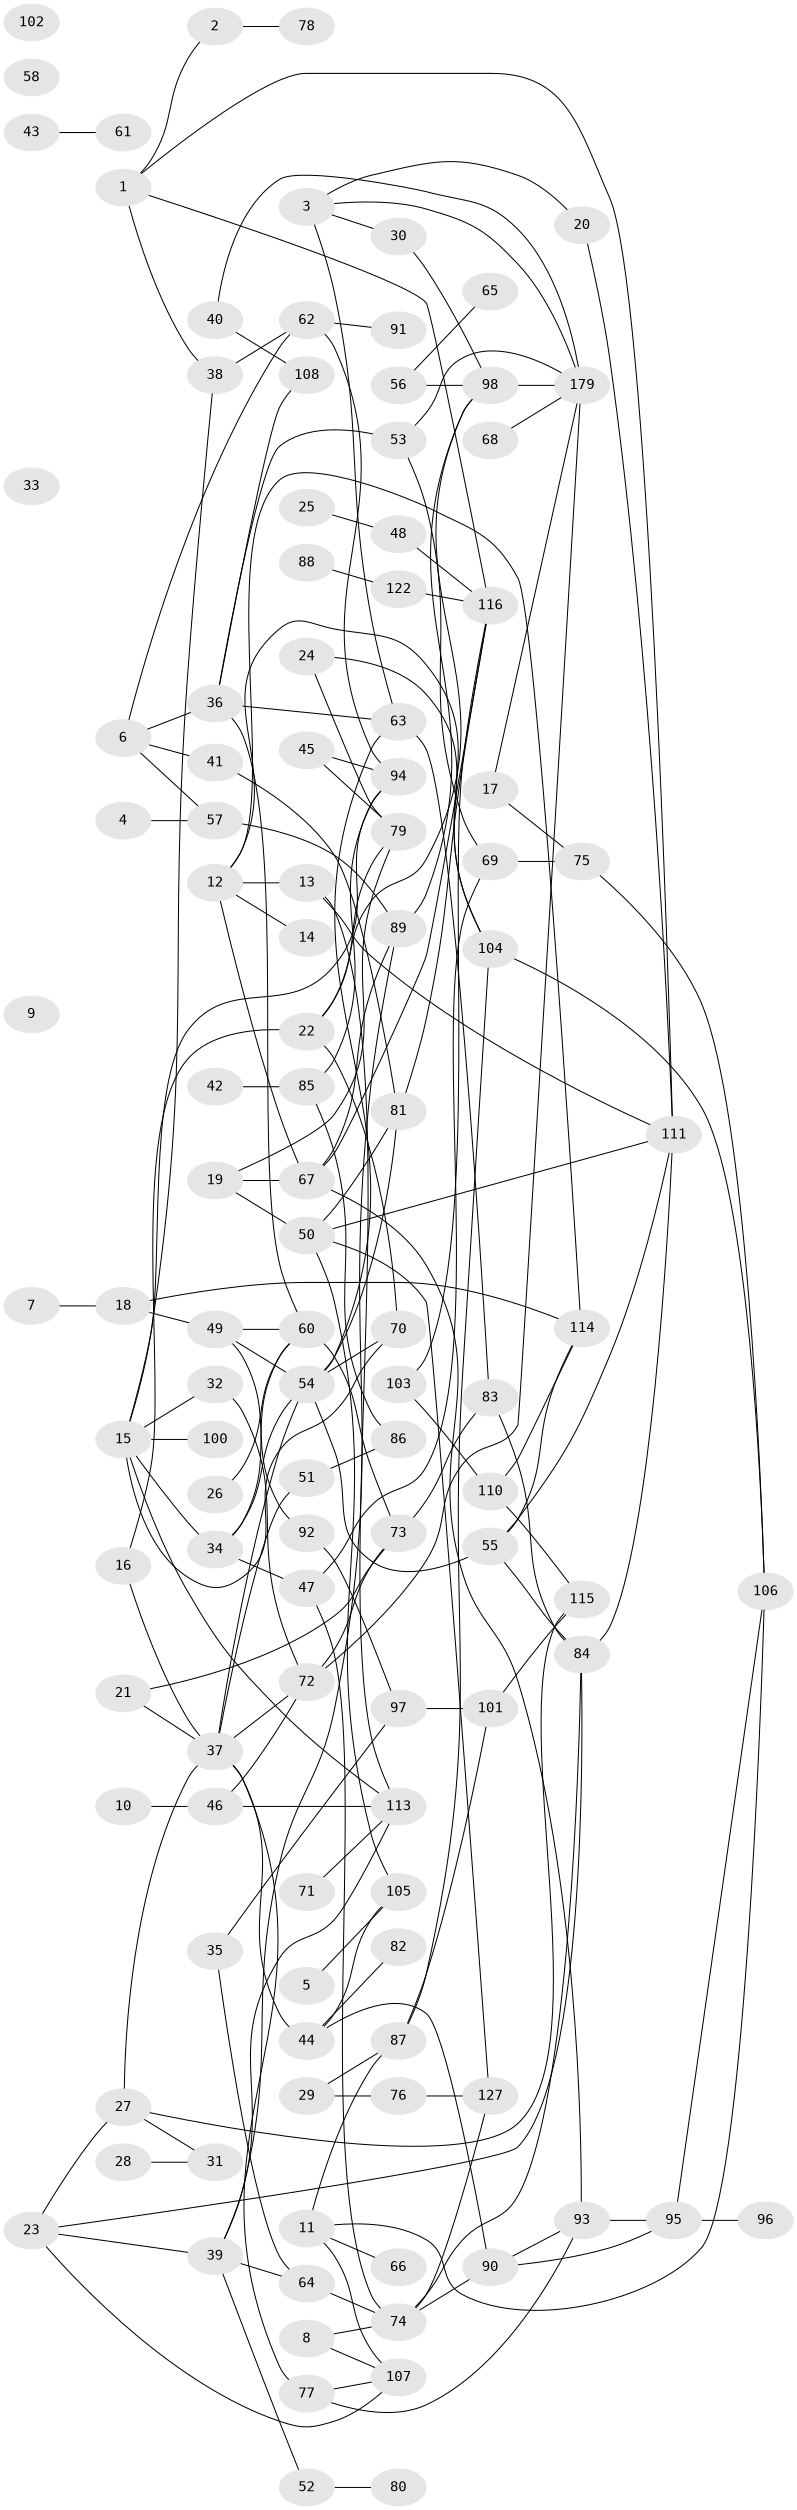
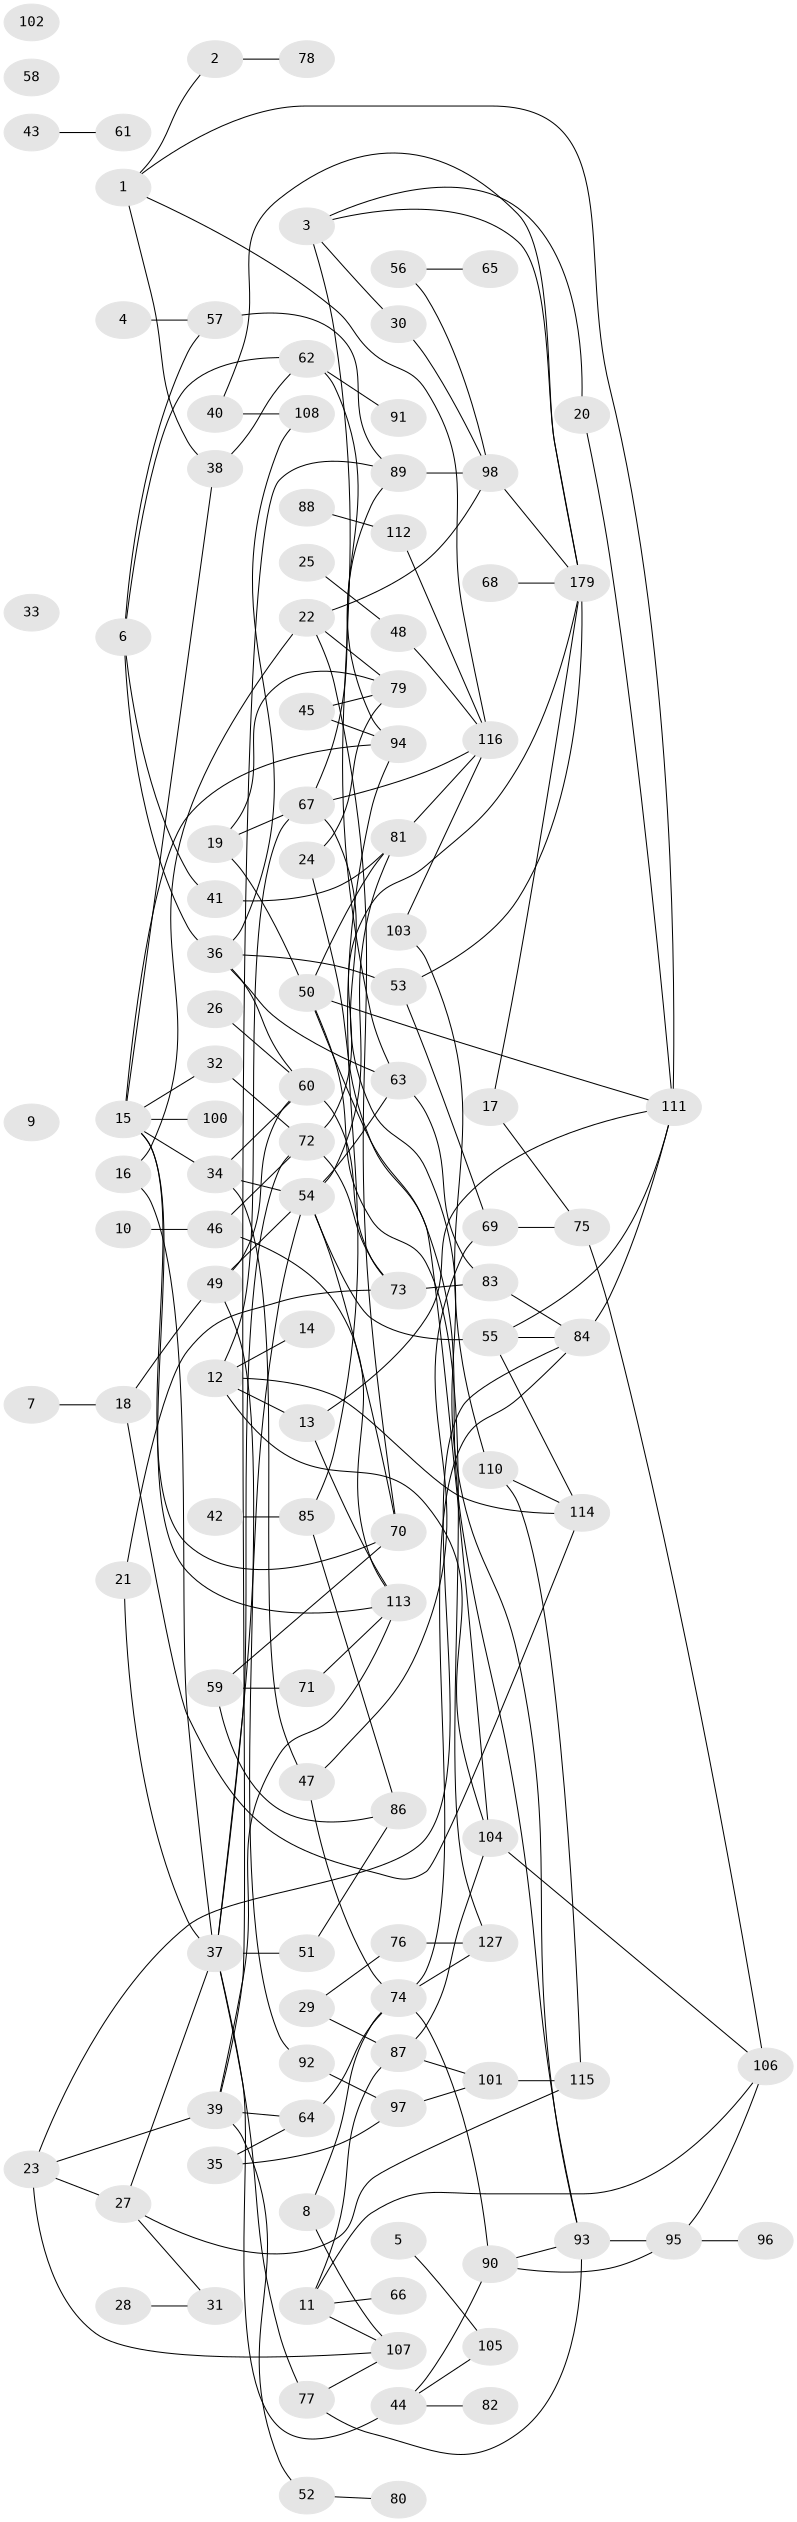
(399, 589) -> (399, 533)
(354, 1517) -> (476, 1604)
none -> (215, 1688)
